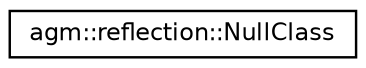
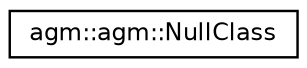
(183, 34) -> (154, 34)
